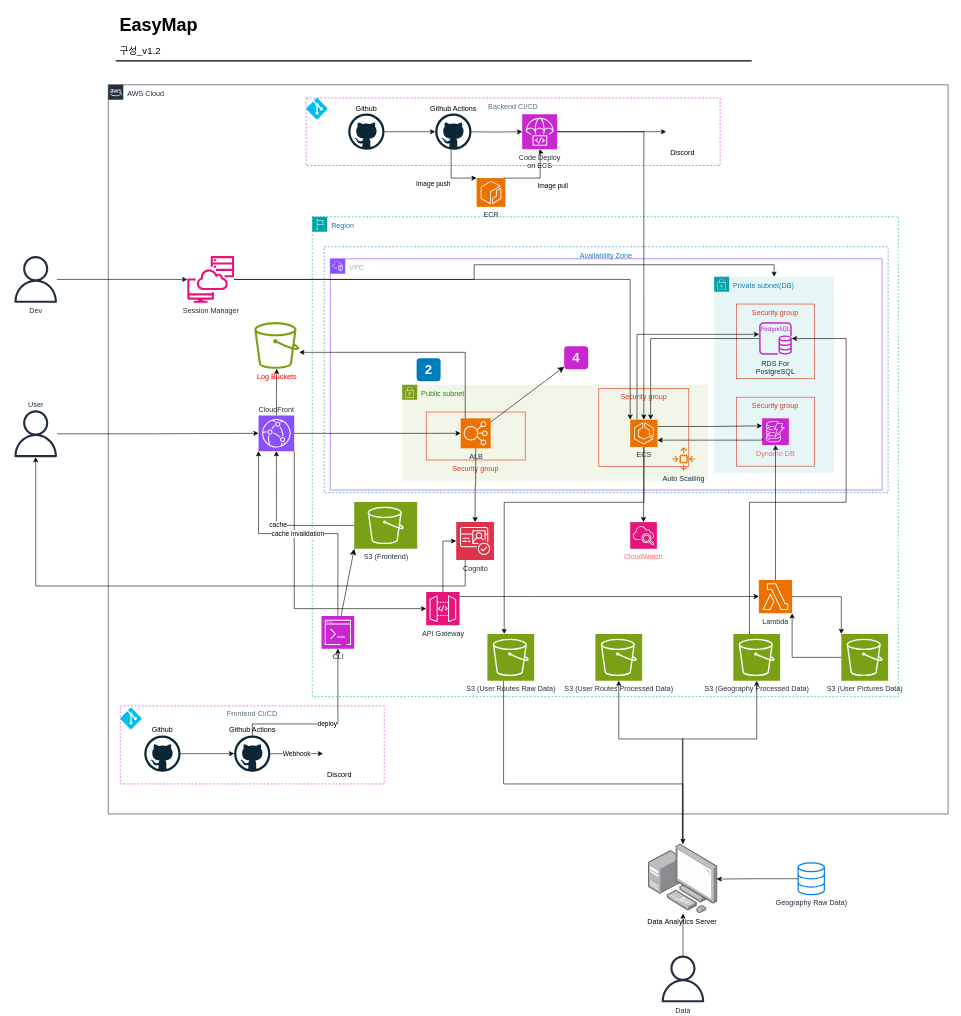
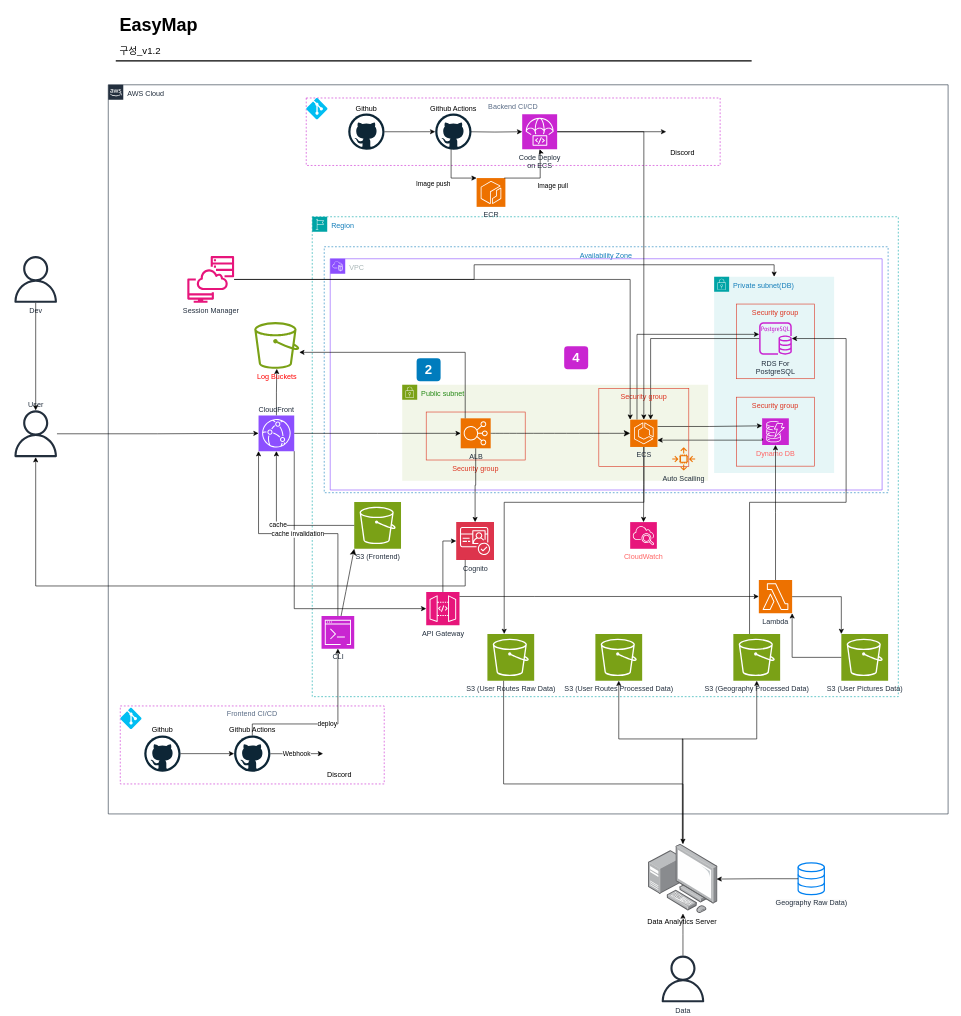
(120, 279) -> (36, 405)
(527, 394) -> (624, 433)
(386, 525) -> (378, 525)
